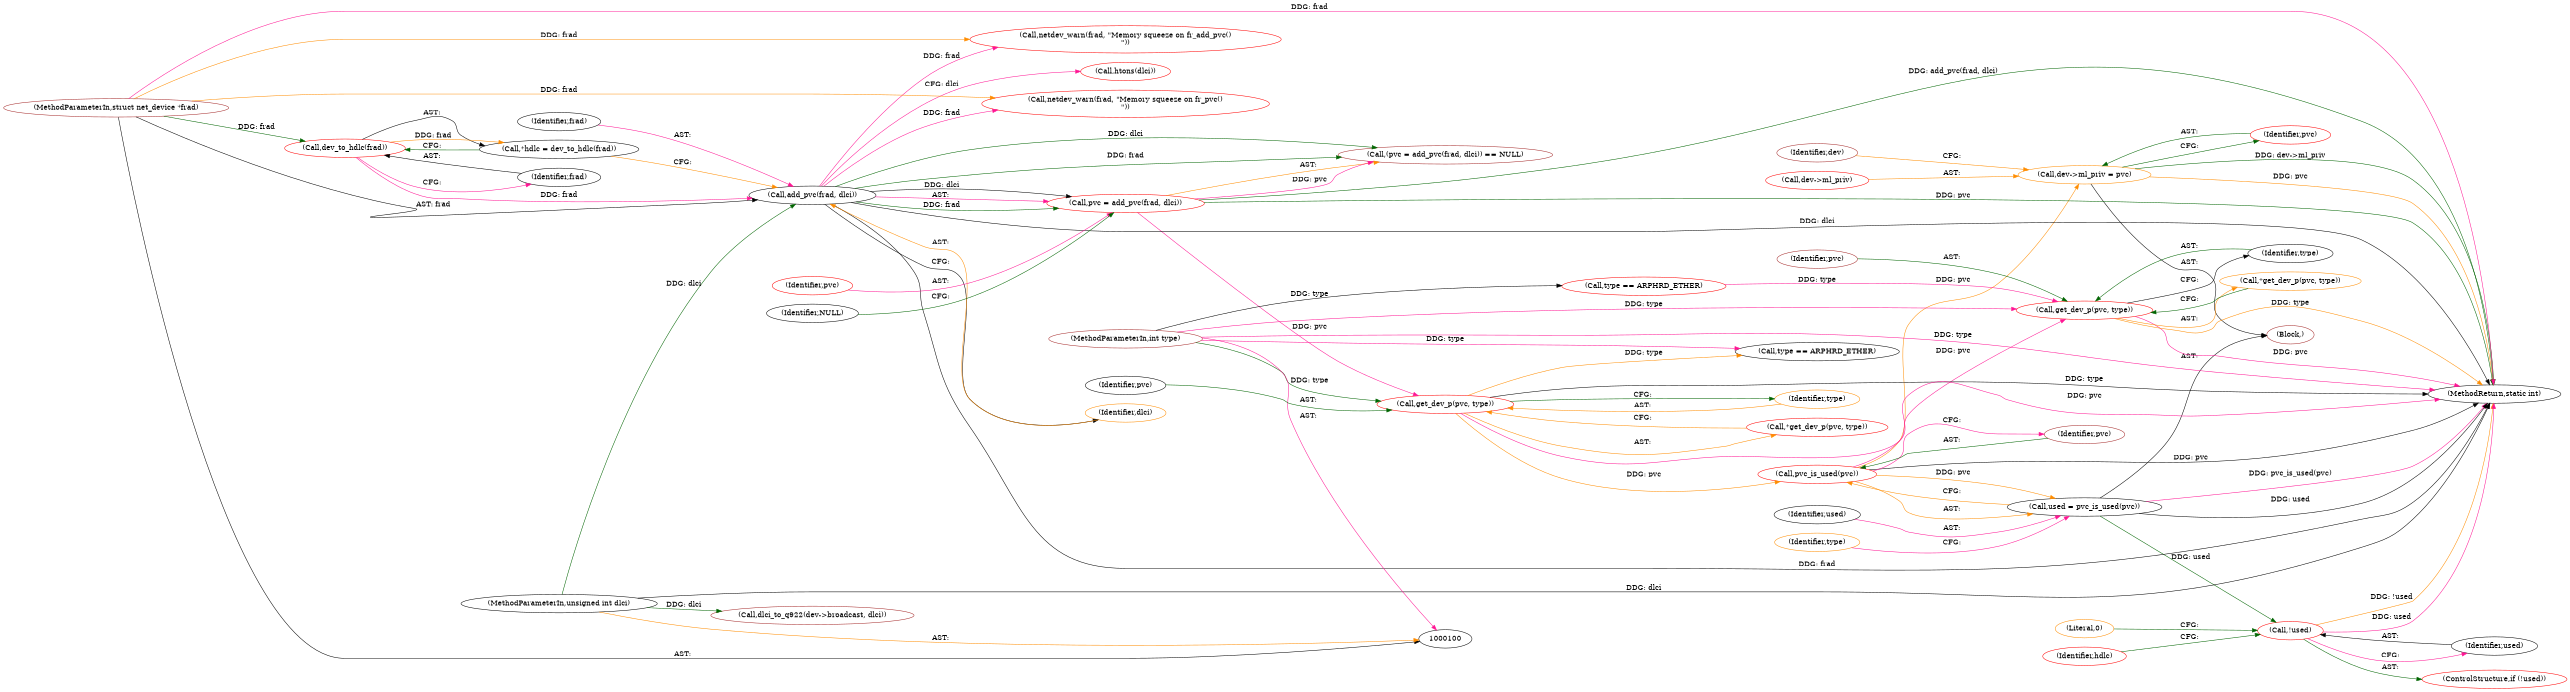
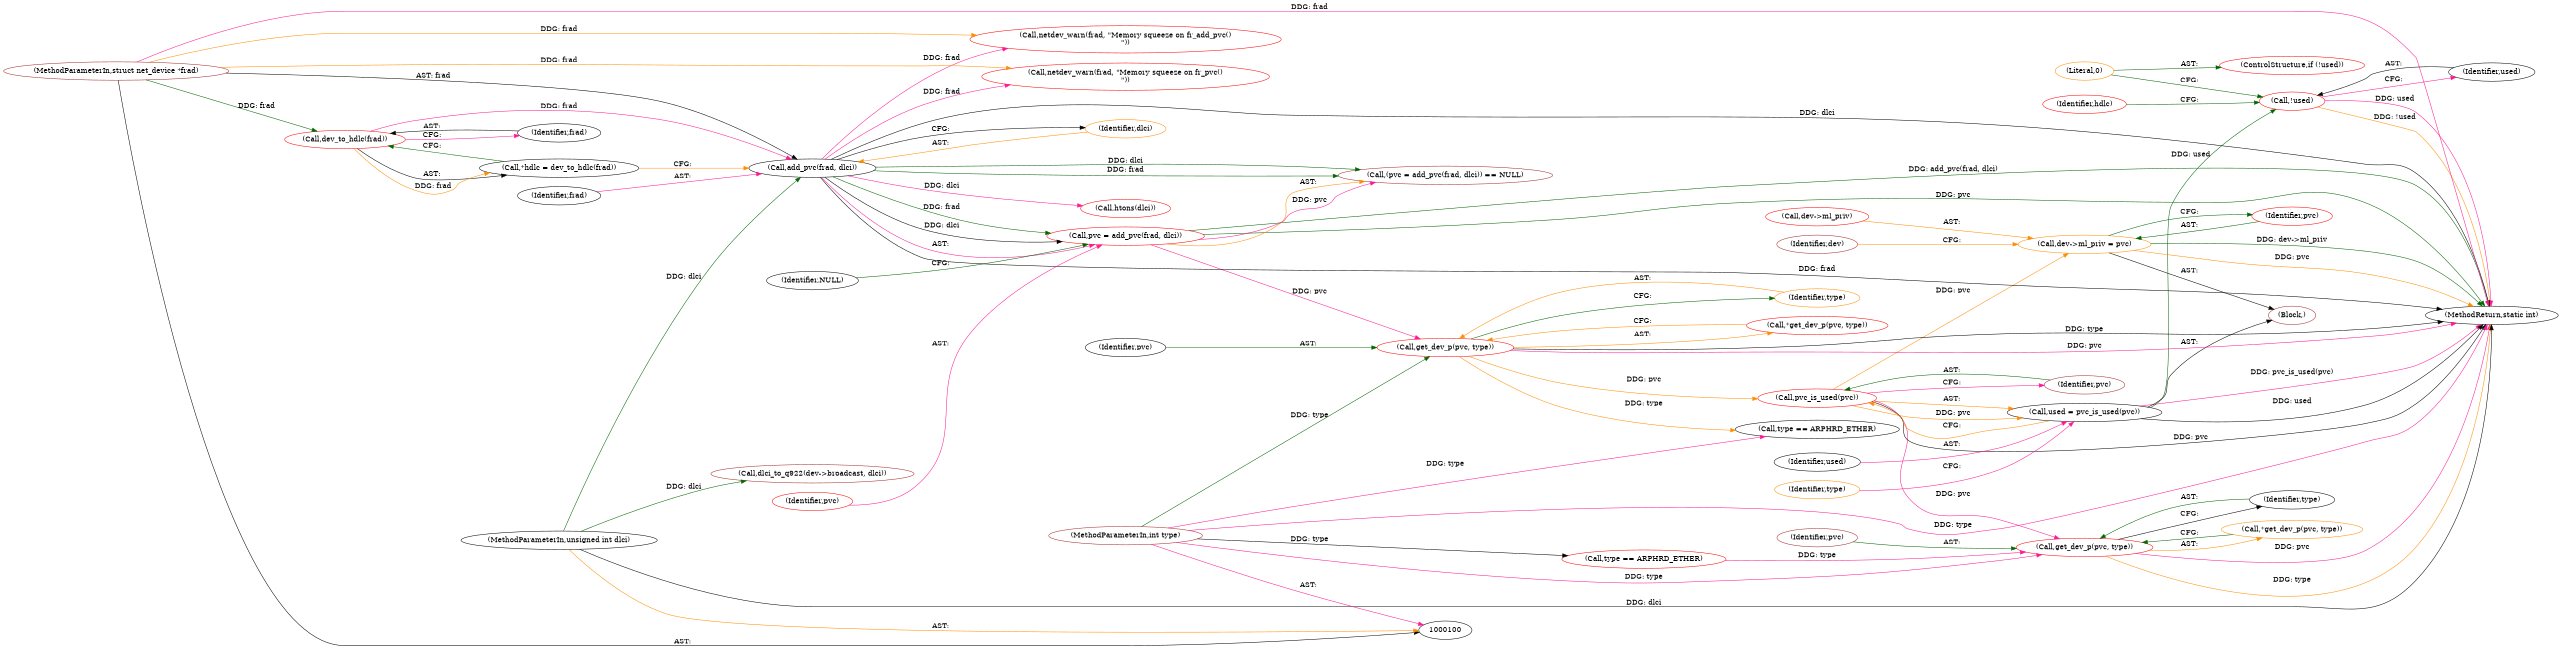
(942, 85) -> (942, 186)
(2357, 667) -> (2165, 69)
